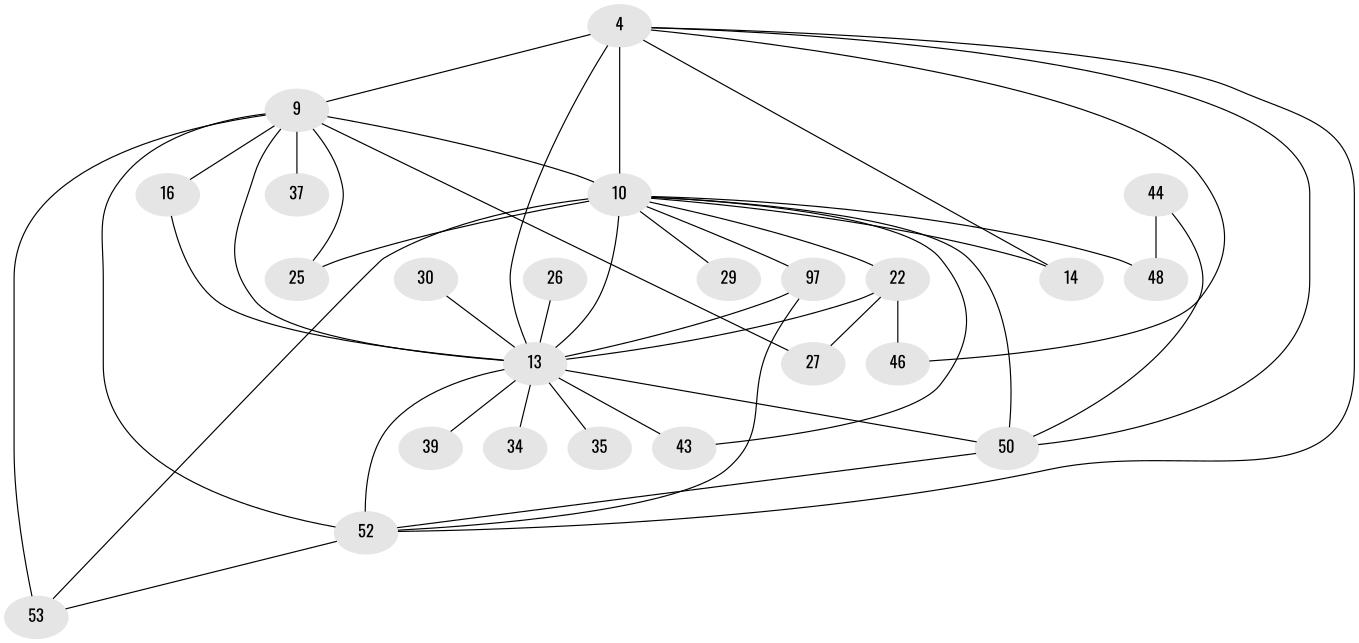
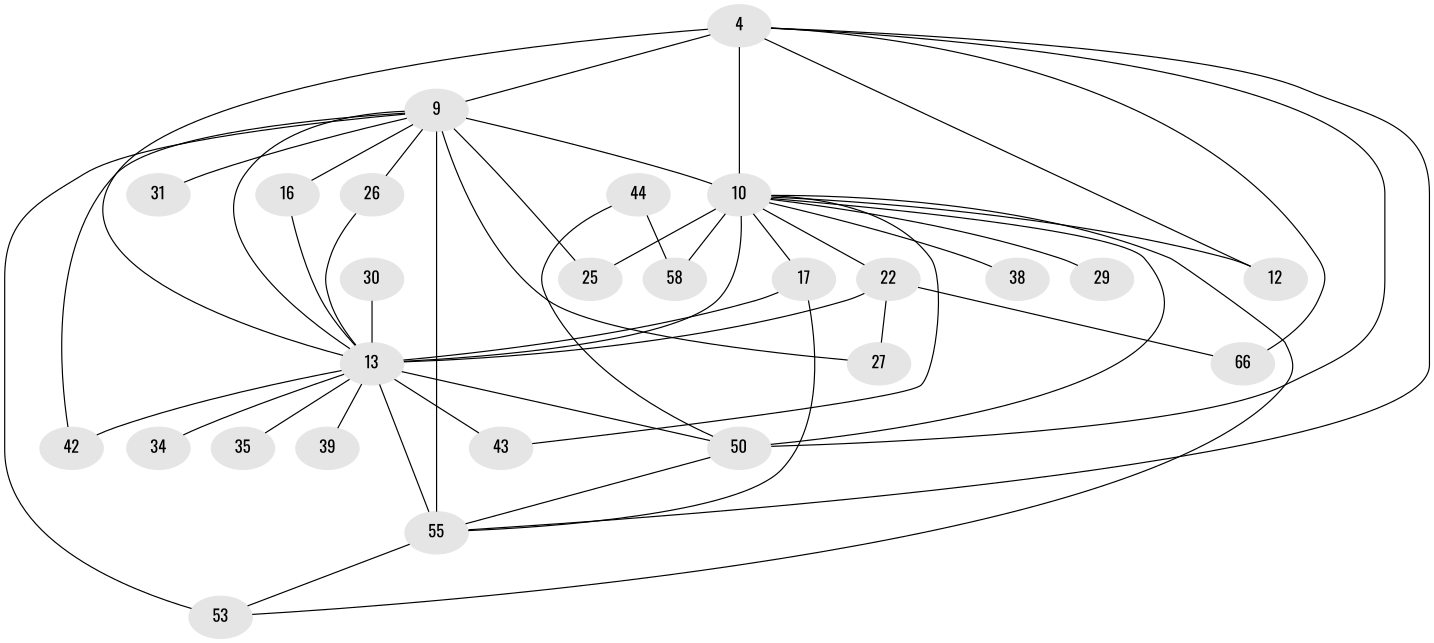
none -> (404, 153)
(297, 195) -> (158, 195)
(813, 279) -> (804, 279)
none -> (1018, 279)
(1072, 279) -> (1276, 279)
(1156, 279) -> (675, 279)
(898, 364) -> (1243, 364)
none -> (72, 448)
(366, 533) -> (437, 533)
